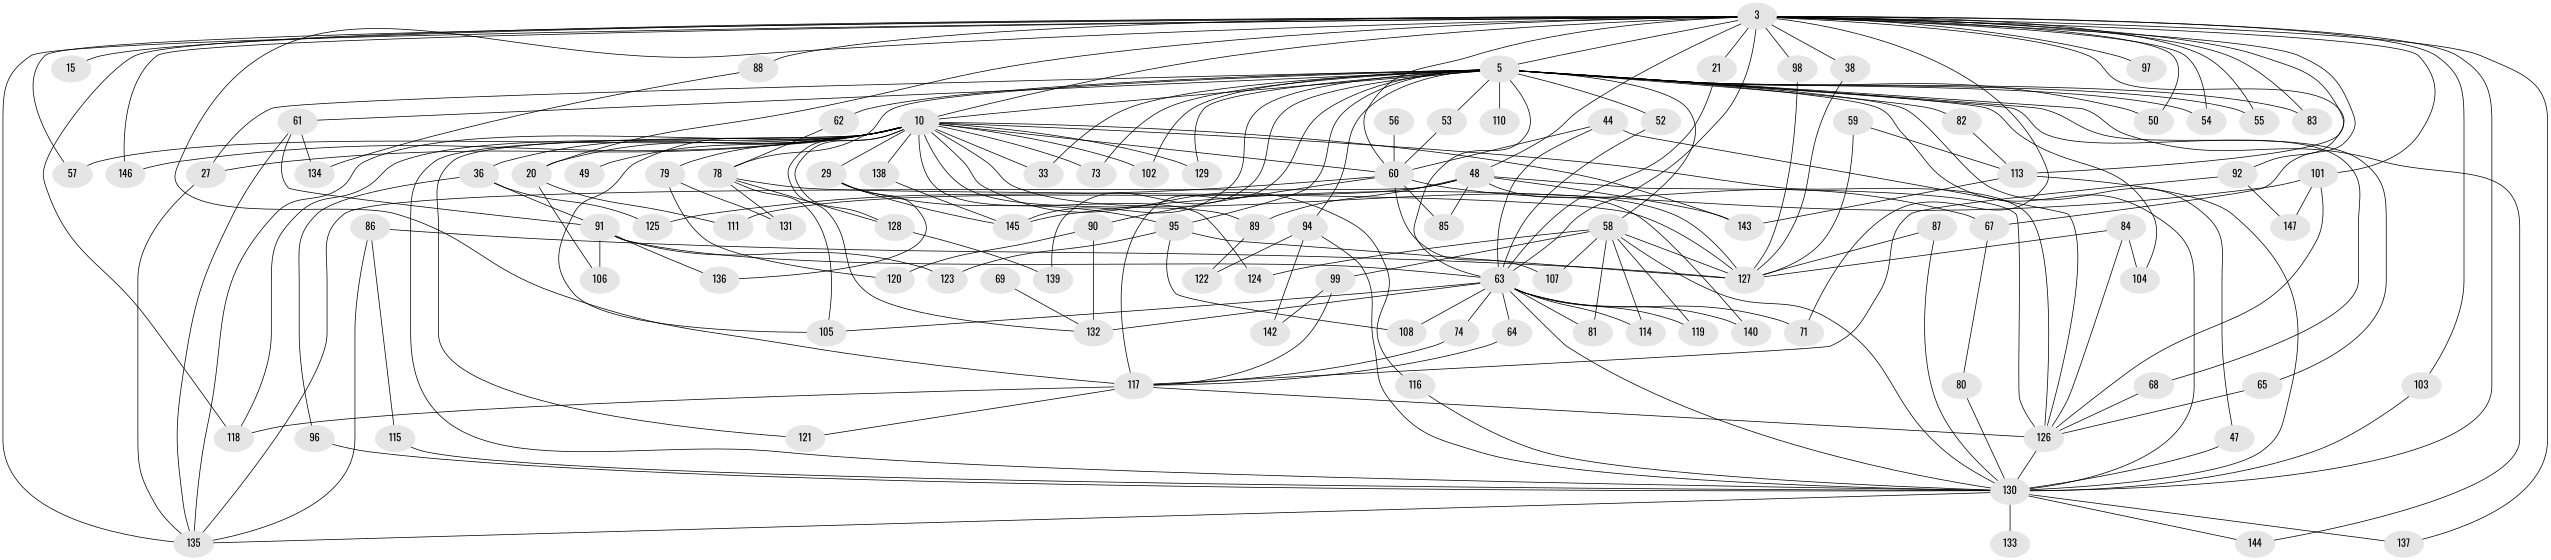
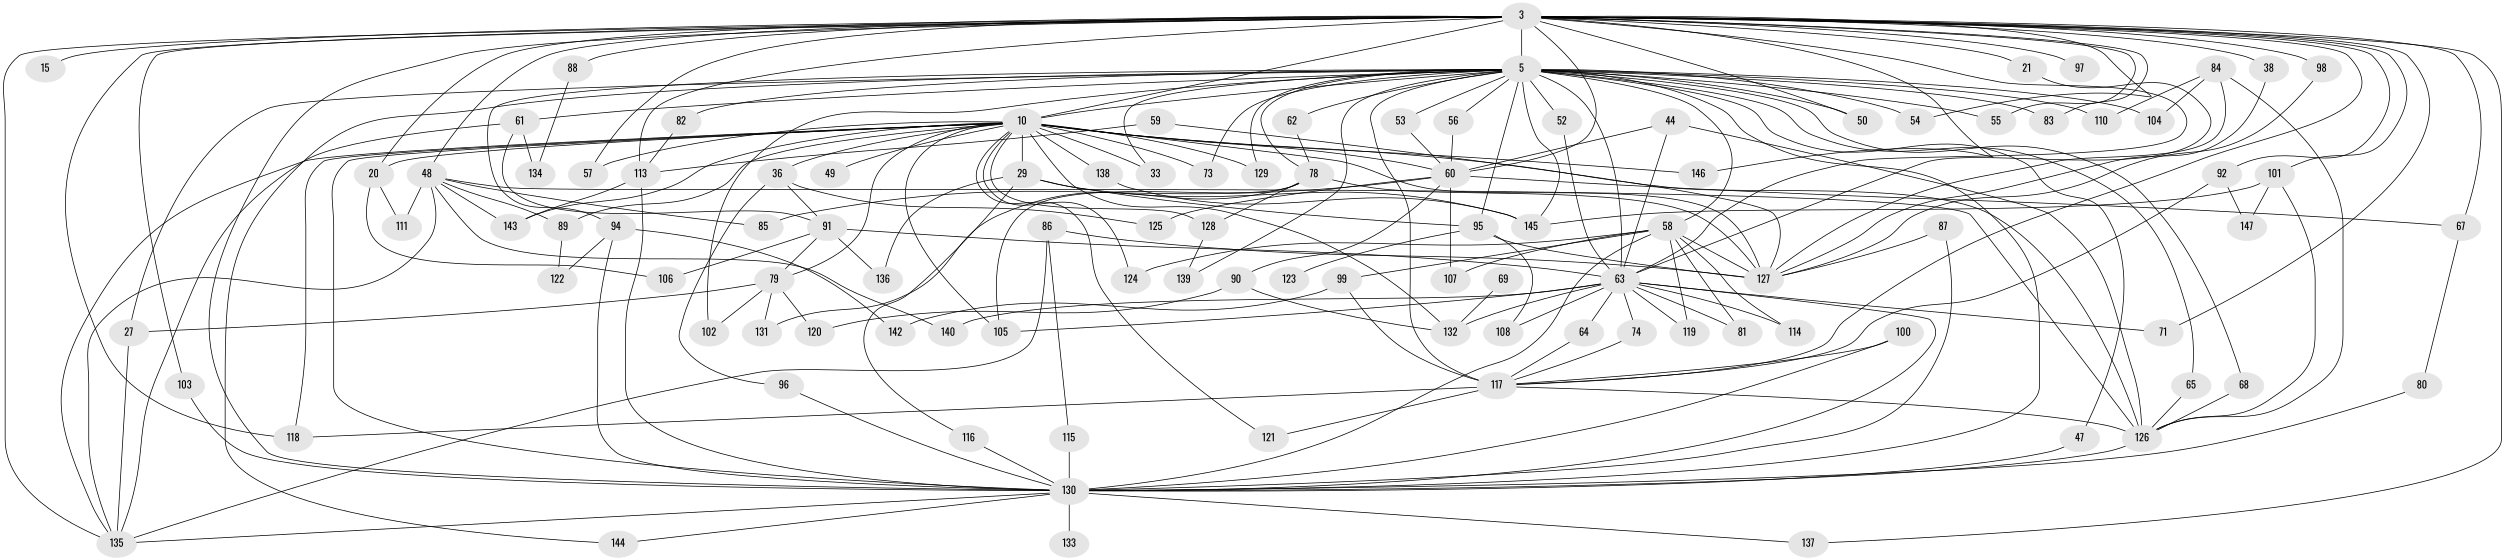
none -> (2165, 92)
none -> (1488, 95)
(1038, 140) -> (742, 306)
(411, 153) -> (453, 314)
(1340, 217) -> (866, 332)
(774, 254) -> (801, 254)
none -> (1904, 333)
